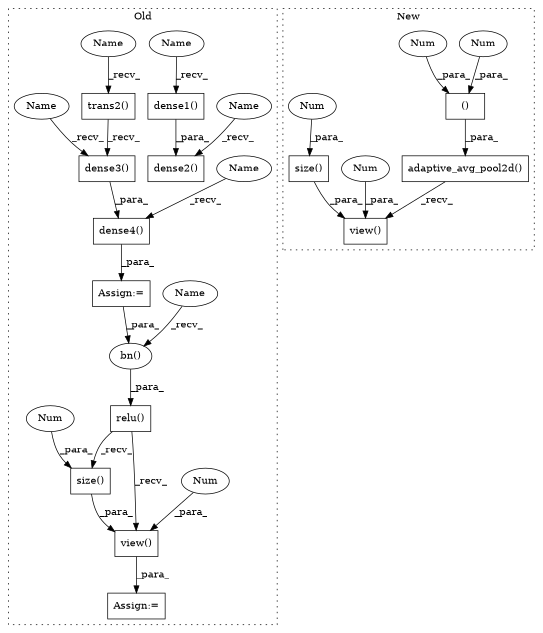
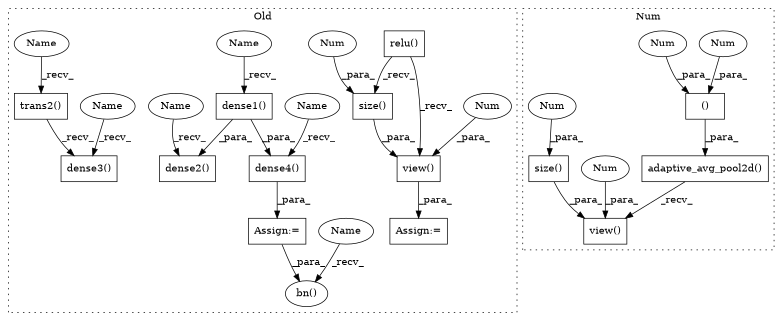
(409, 17) -> (648, 17)
(113, 196) -> (259, 134)
(131, 384) -> none
